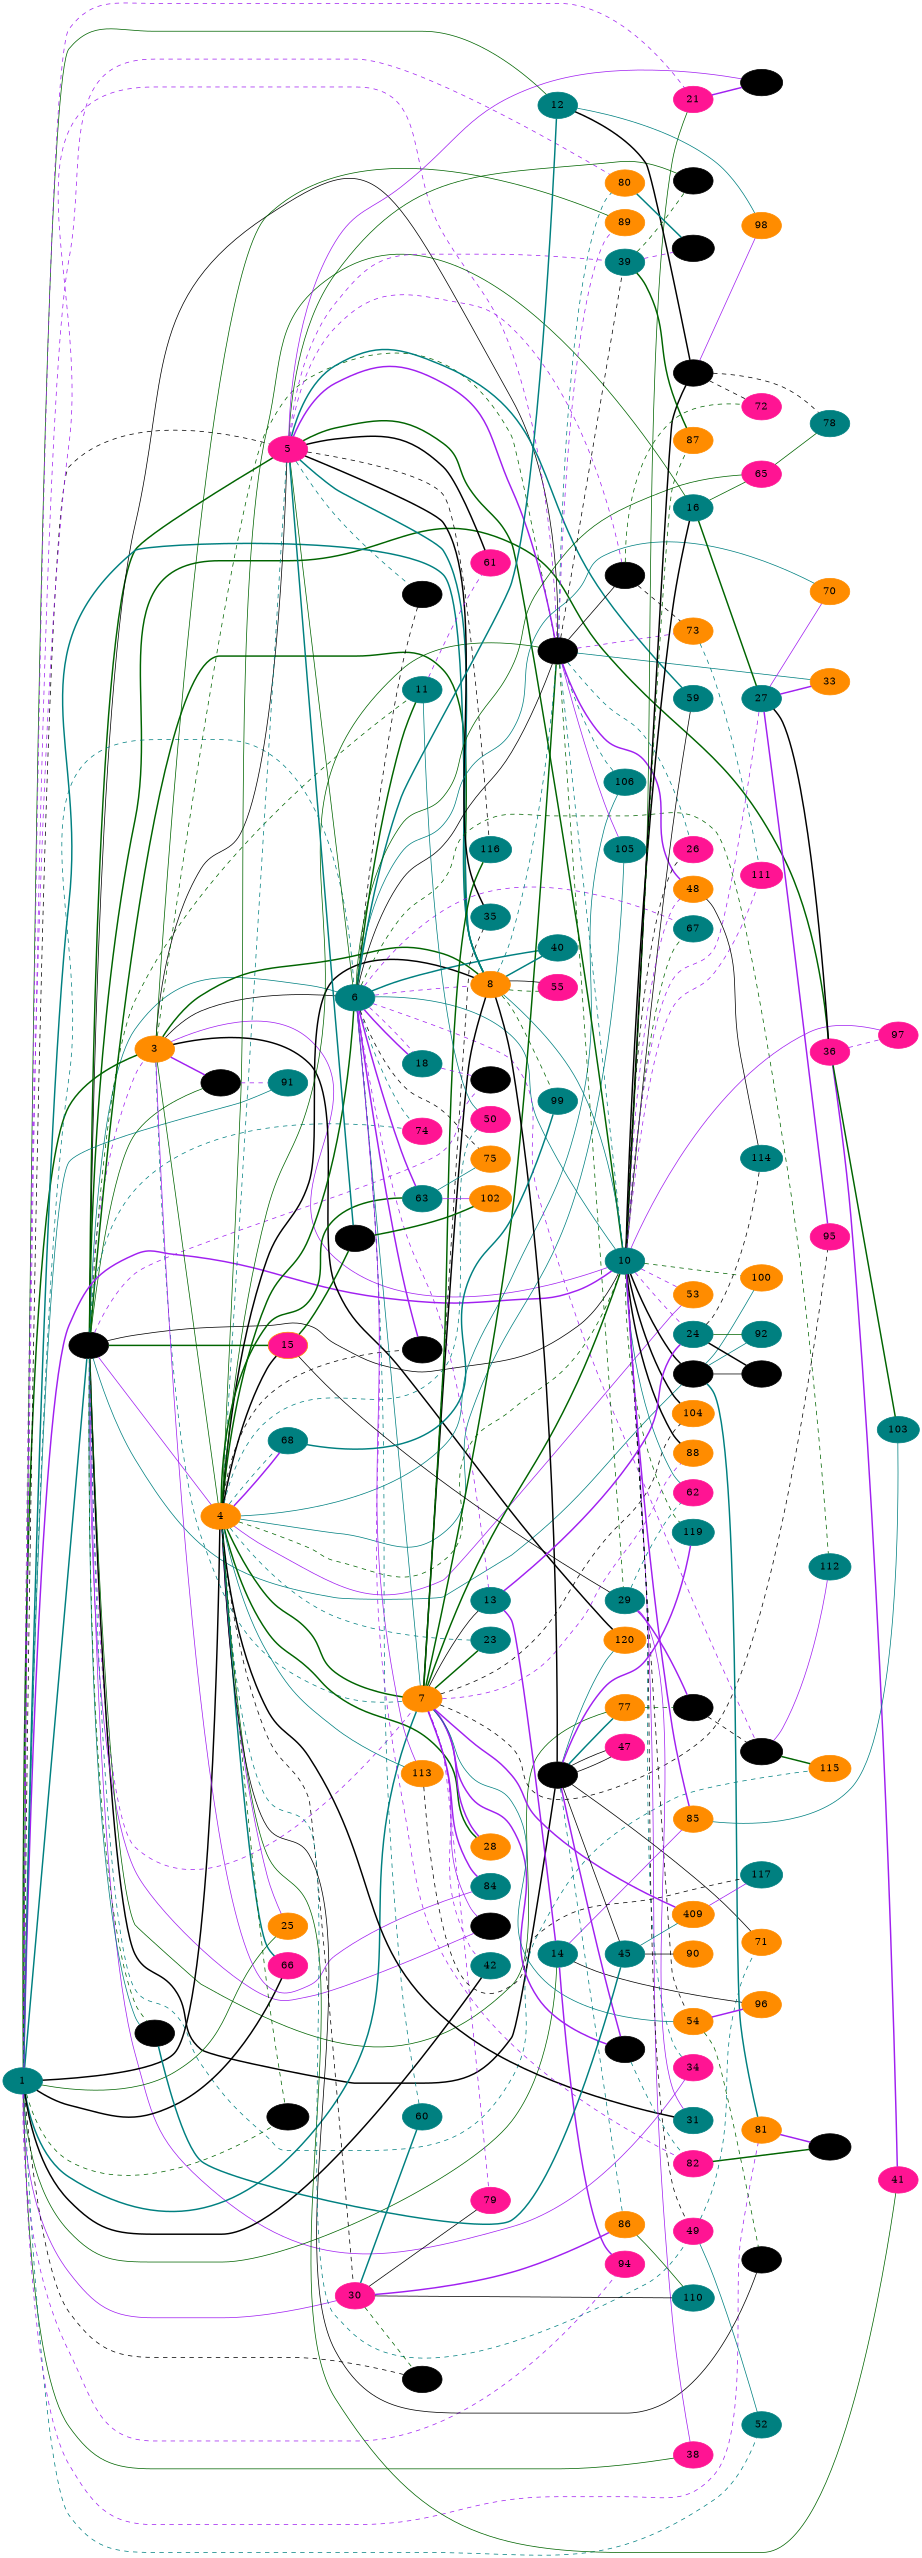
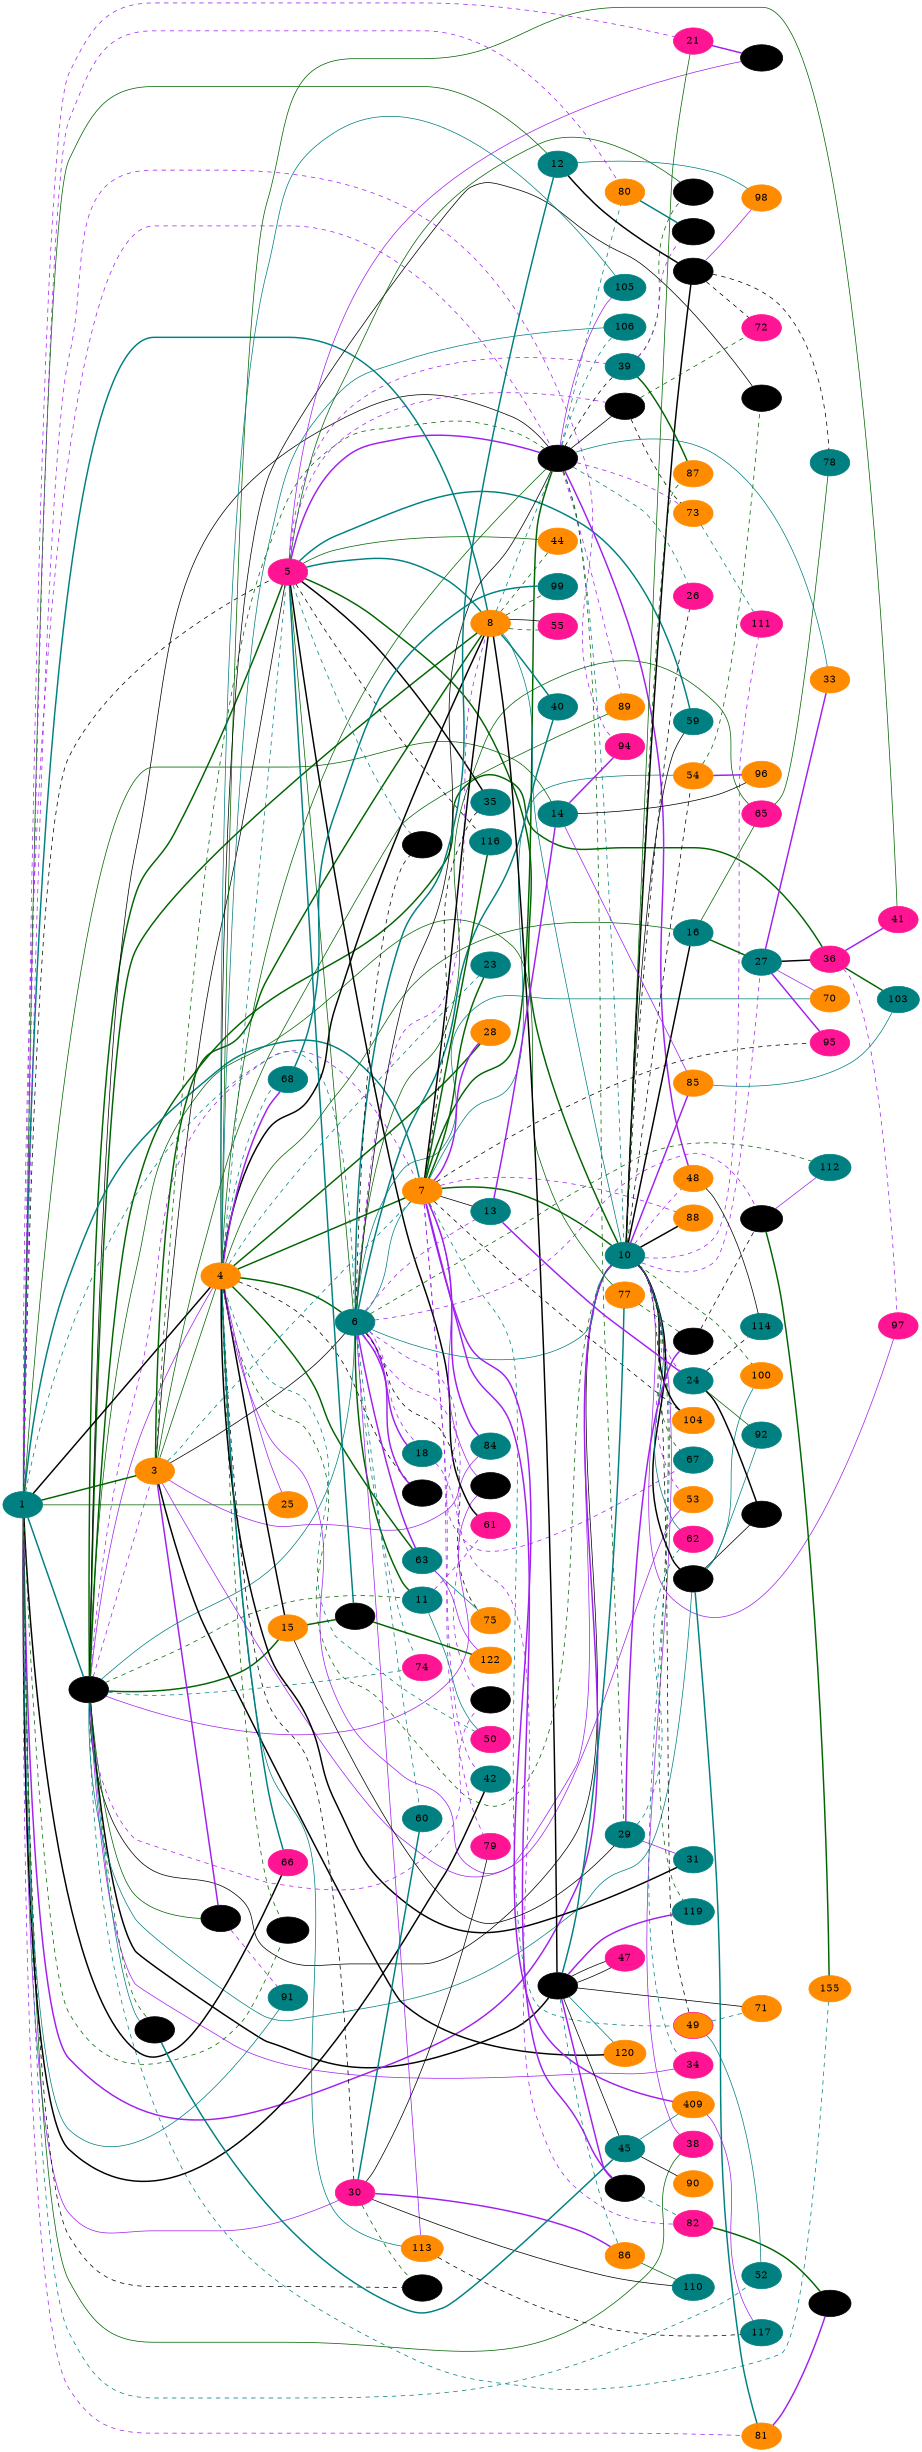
none -> (558, 541)
(491, 1199) -> (491, 1660)
(288, 1345) -> (288, 1628)
(830, 1769) -> (830, 1989)
(693, 2231) -> (693, 2025)
(325, 2288) -> (514, 1664)
